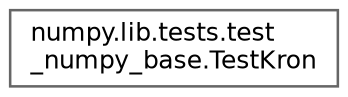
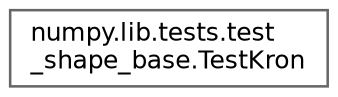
(174, 48) -> (169, 48)
